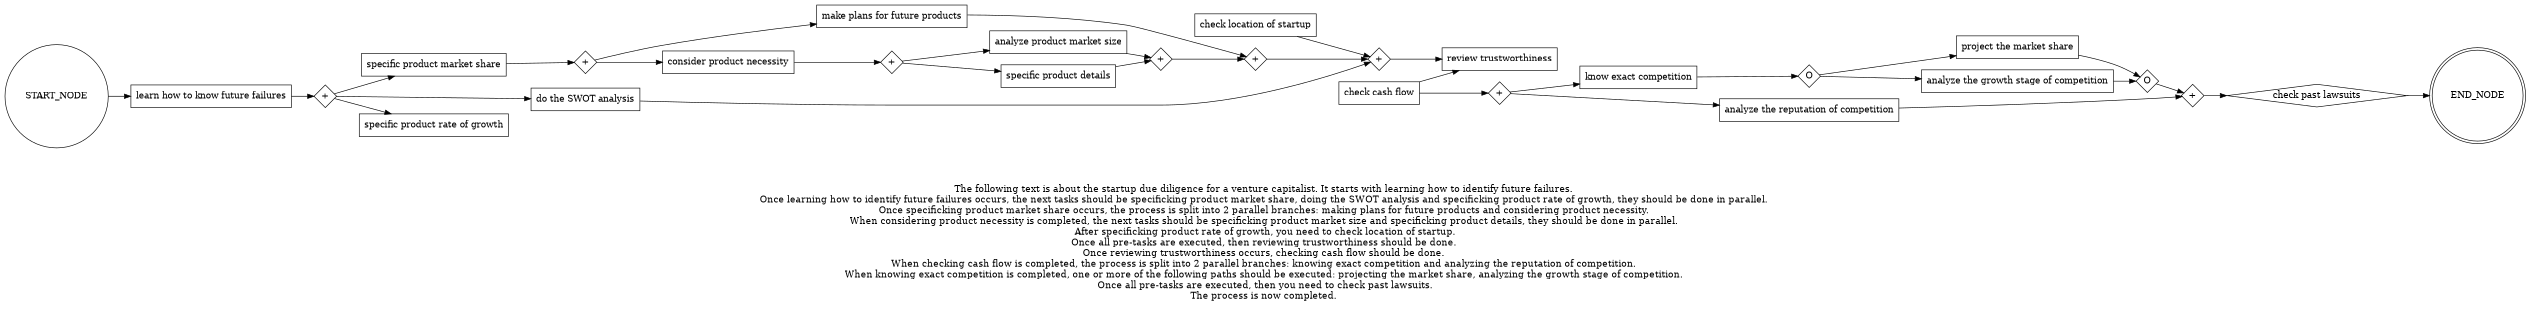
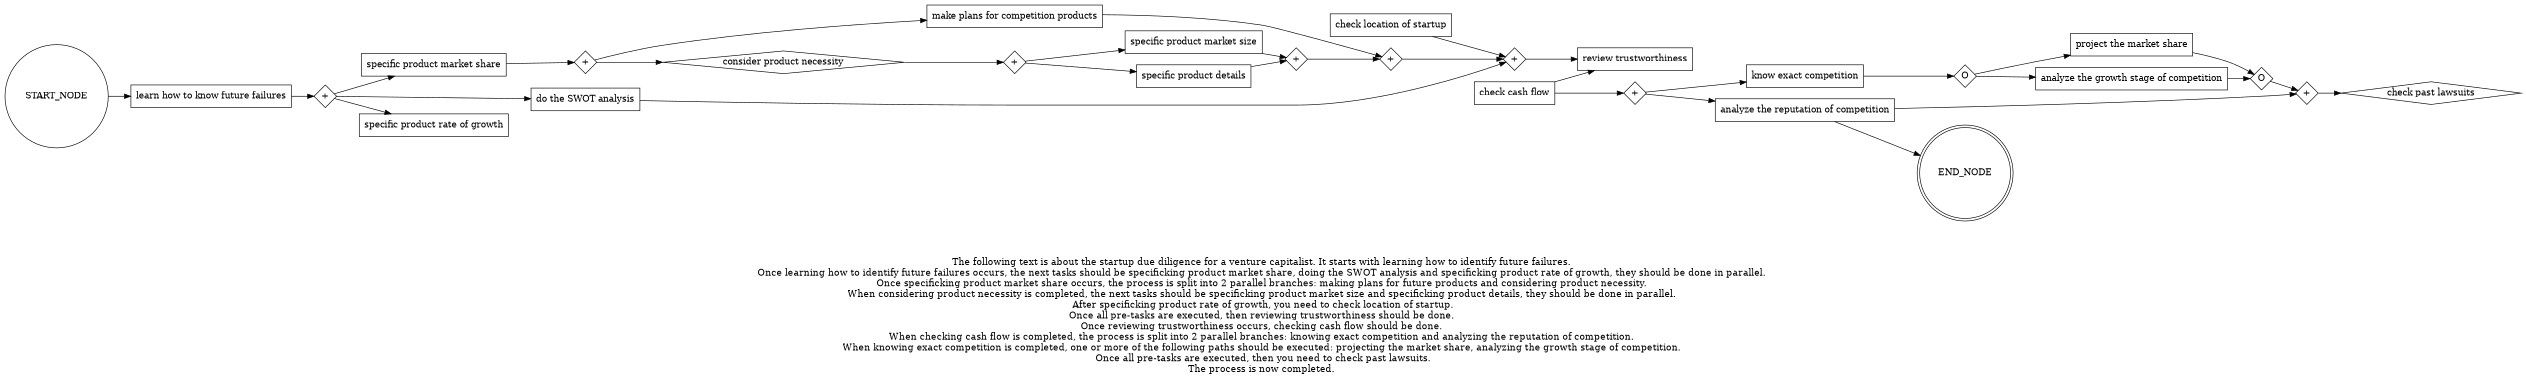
(892, 16) -> (1015, 16)
(1058, 42) -> (1194, 42)
(728, 62) -> (783, 62)
(2415, 96) -> (1874, 137)
